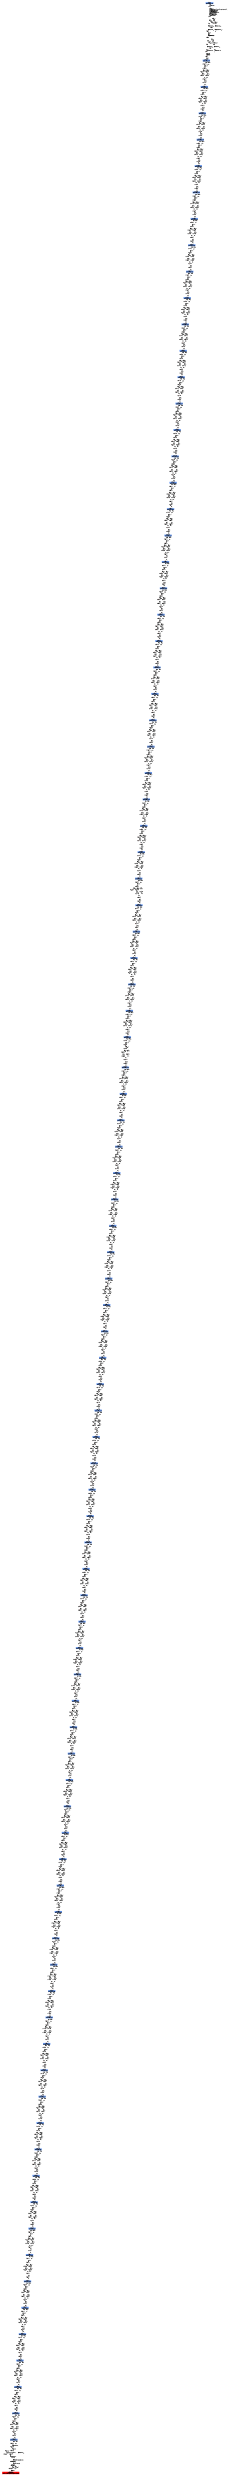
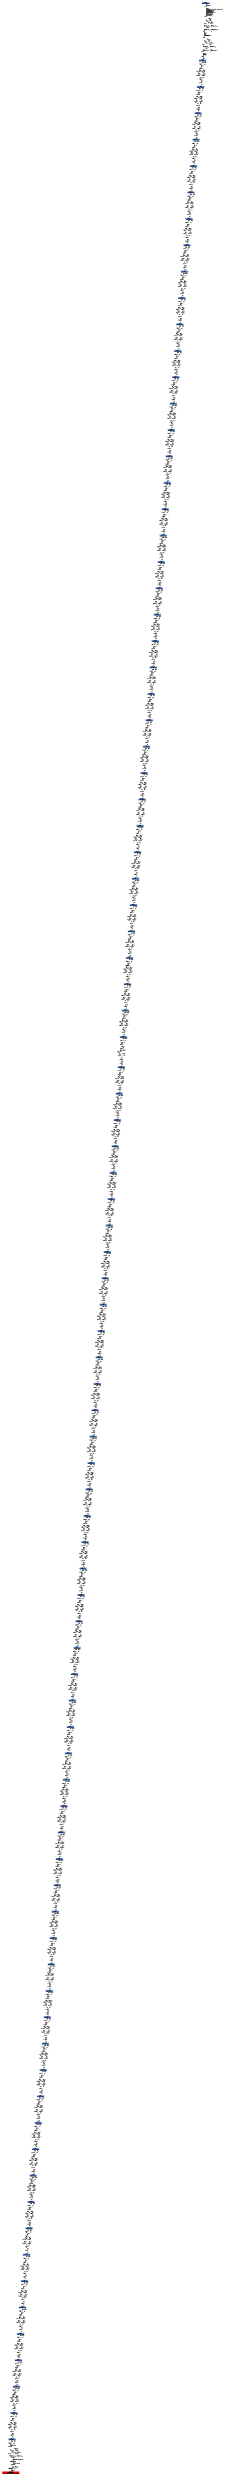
(140, 889) -> (131, 892)
(132, 966) -> (127, 966)
(18, 2452) -> (9, 2456)
